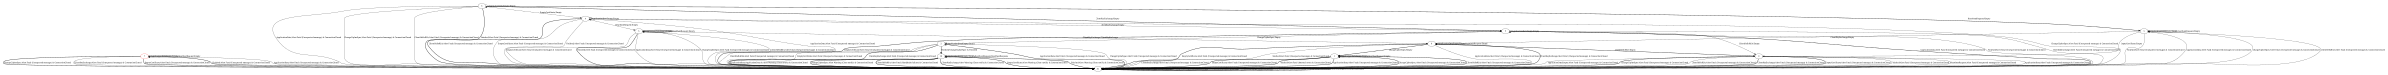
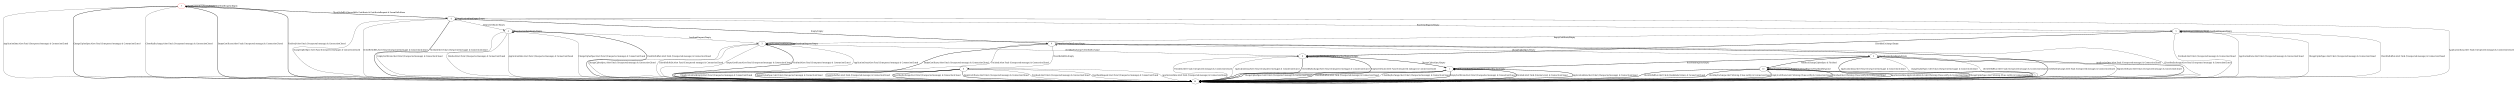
(1313, 11) -> (1313, 25)
none -> (316, 12)
(1107, 19) -> (817, 31)
(1045, 25) -> none
(1789, 37) -> (1740, 45)
(1594, 50) -> none
(1957, 56) -> (1470, 37)
none -> (1662, 63)
